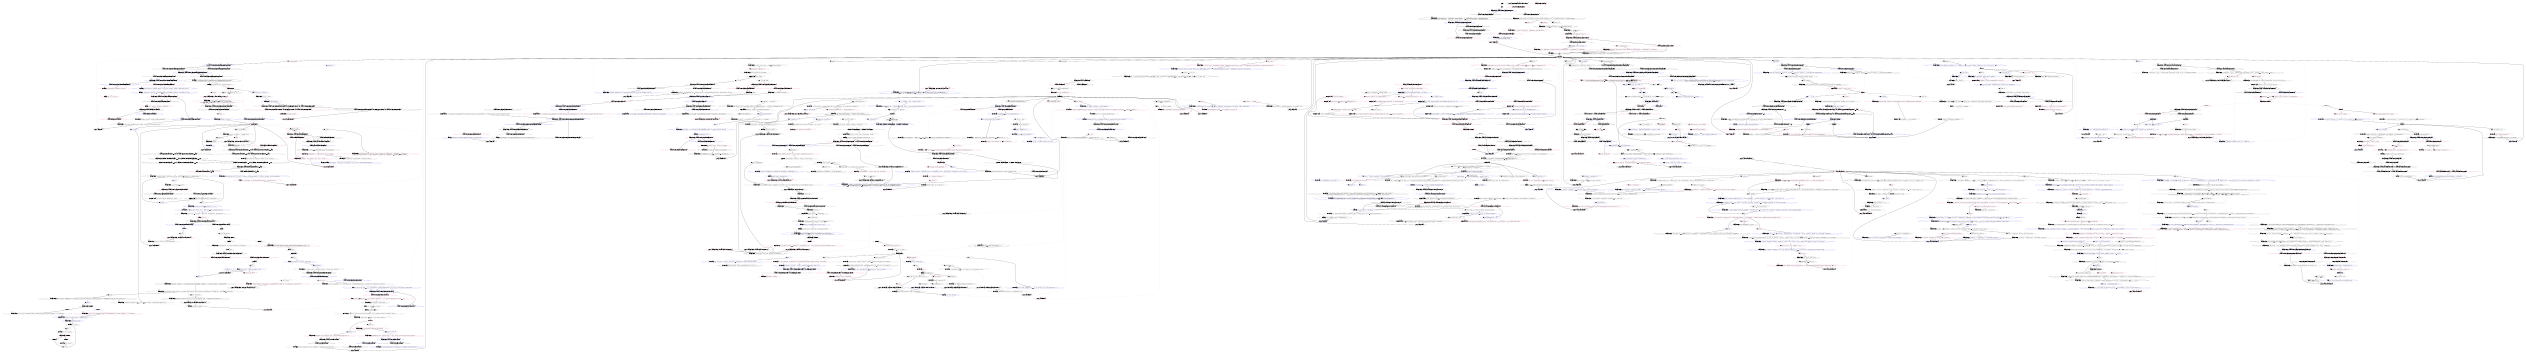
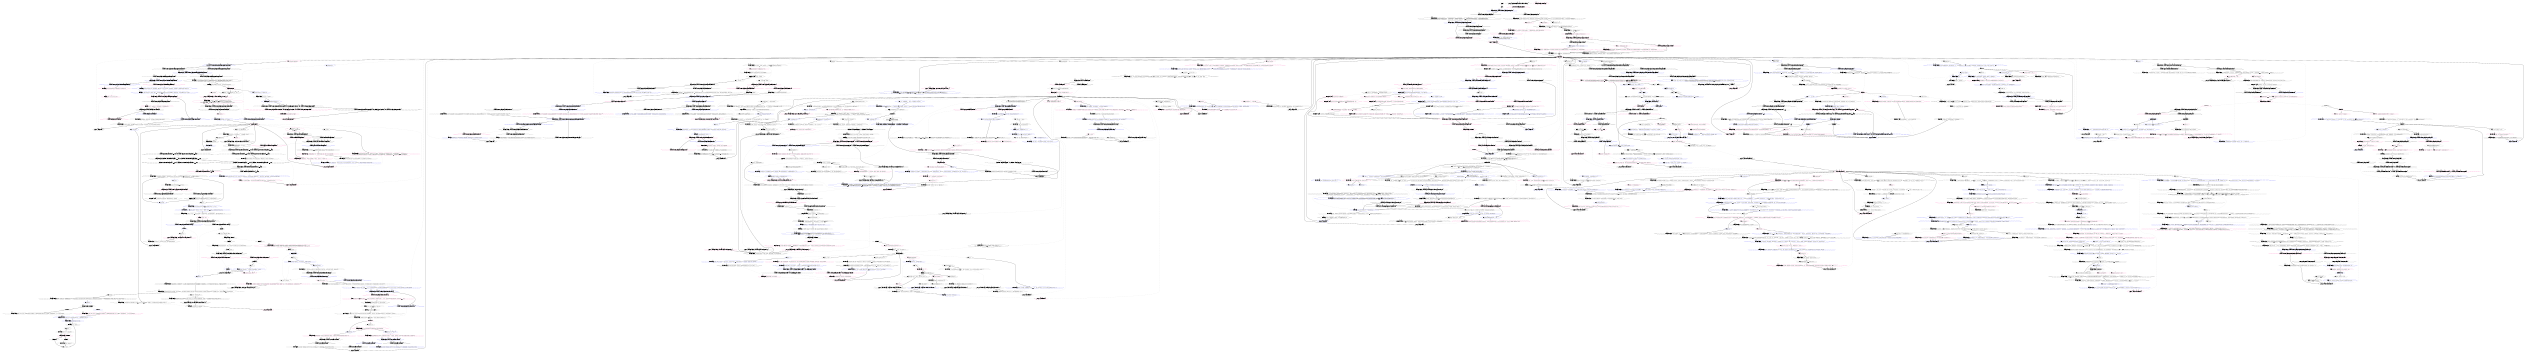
none -> (1022, 138)
(228, 269) -> (228, 269)
